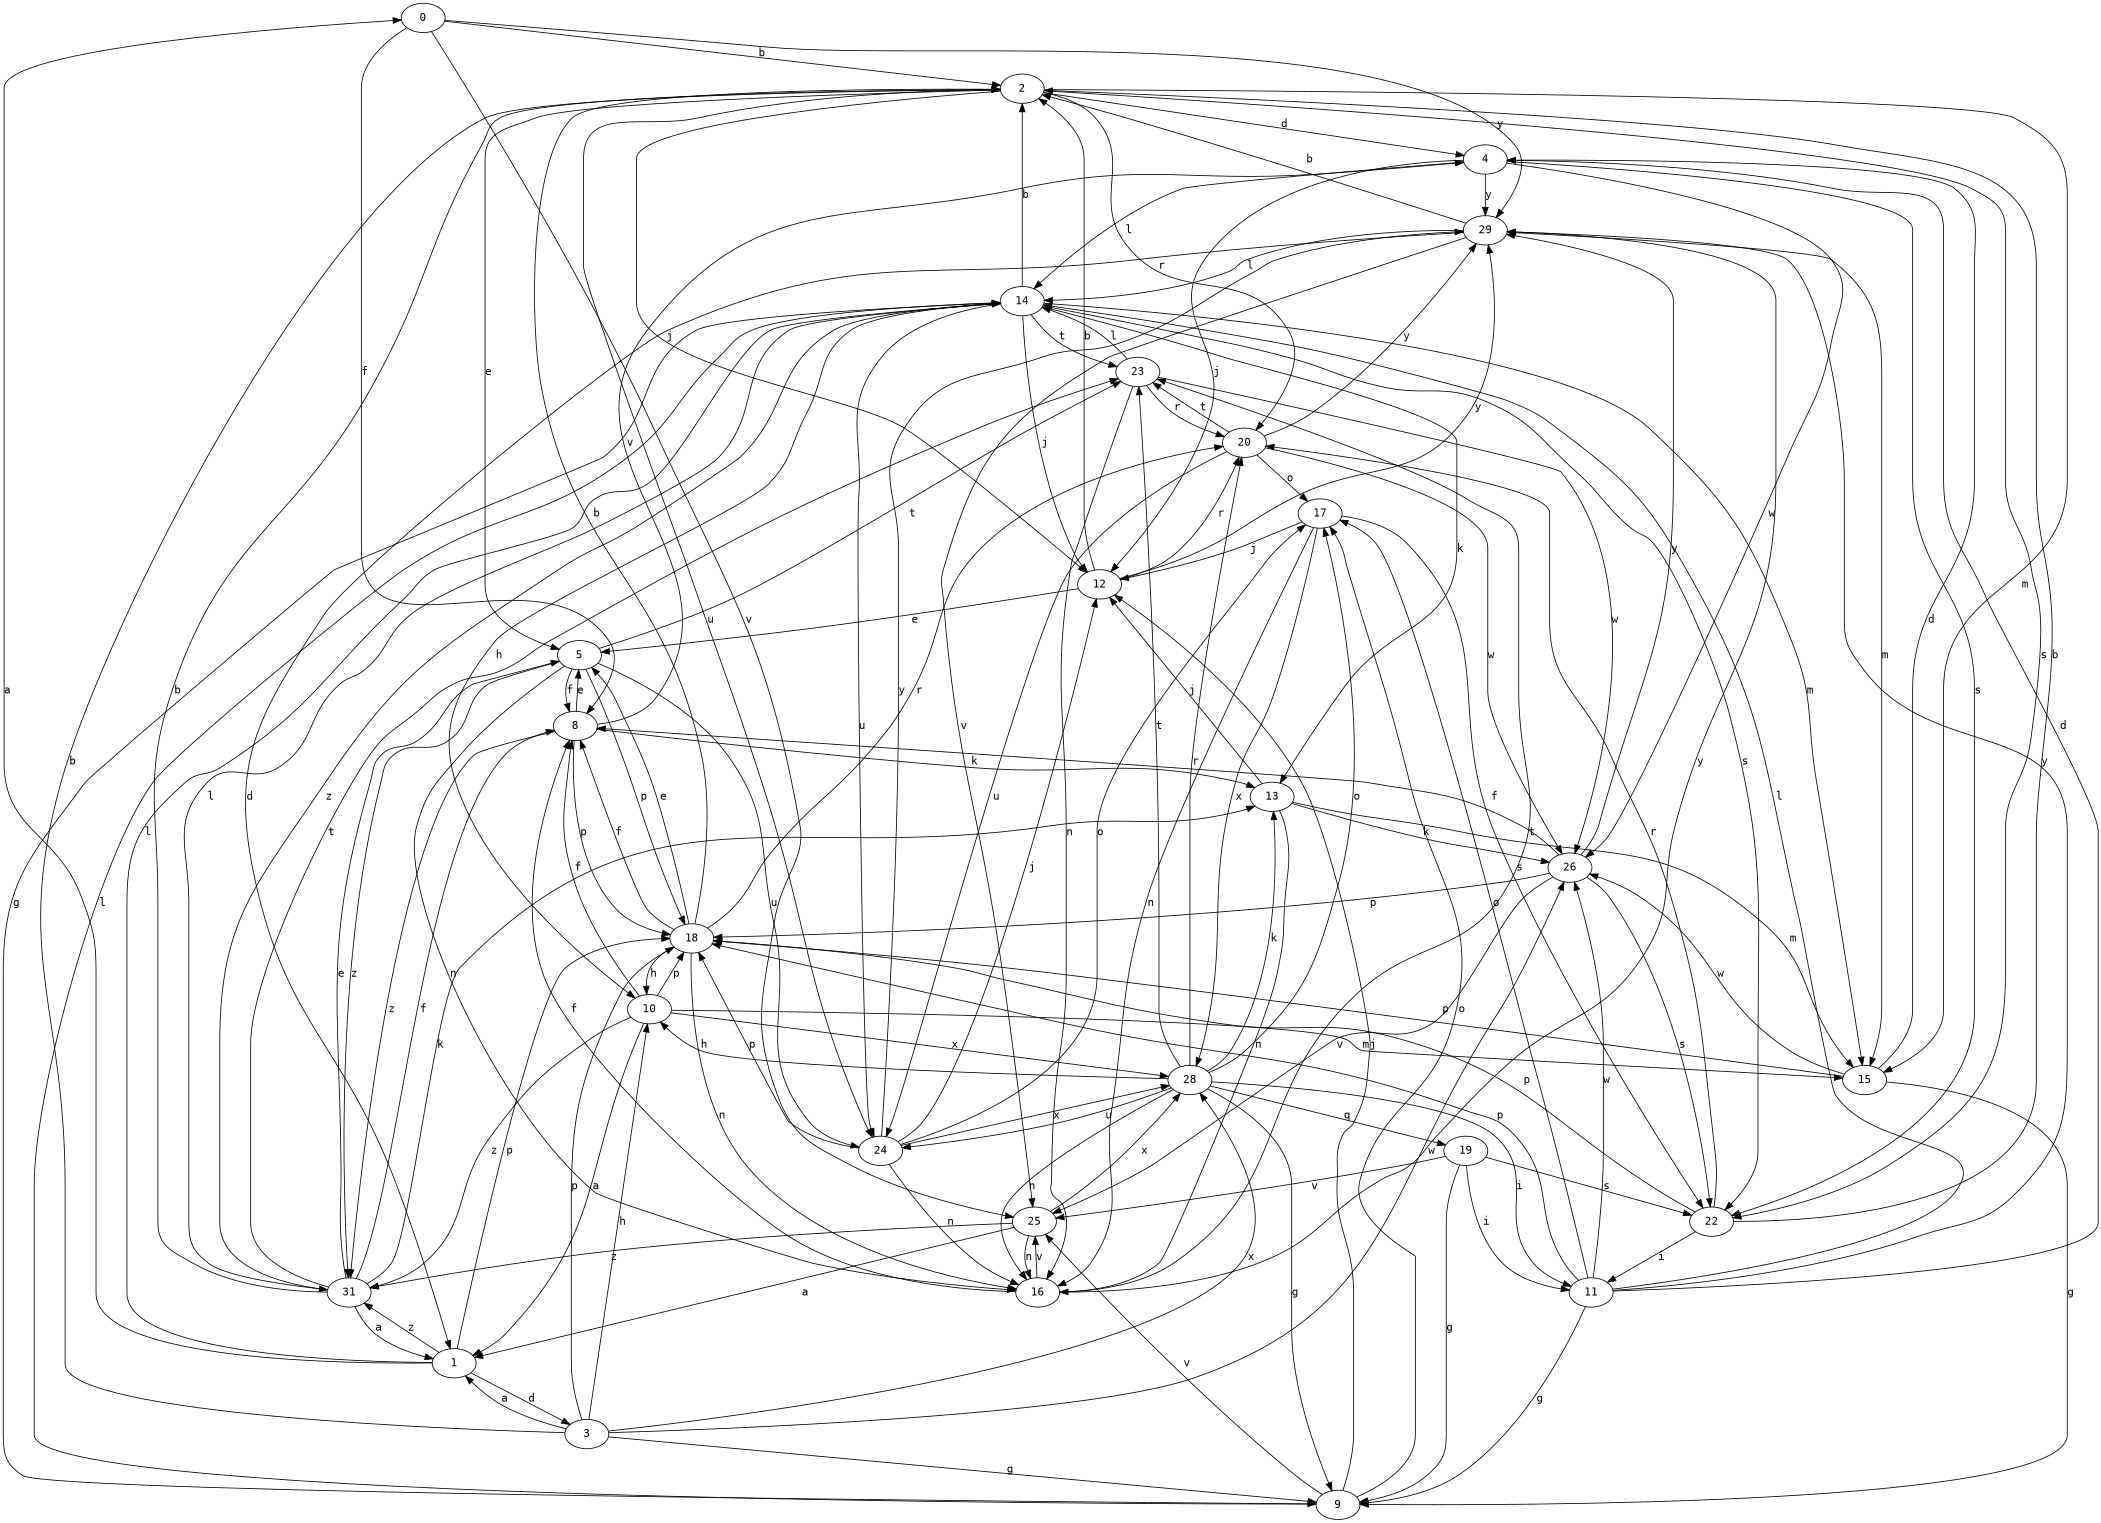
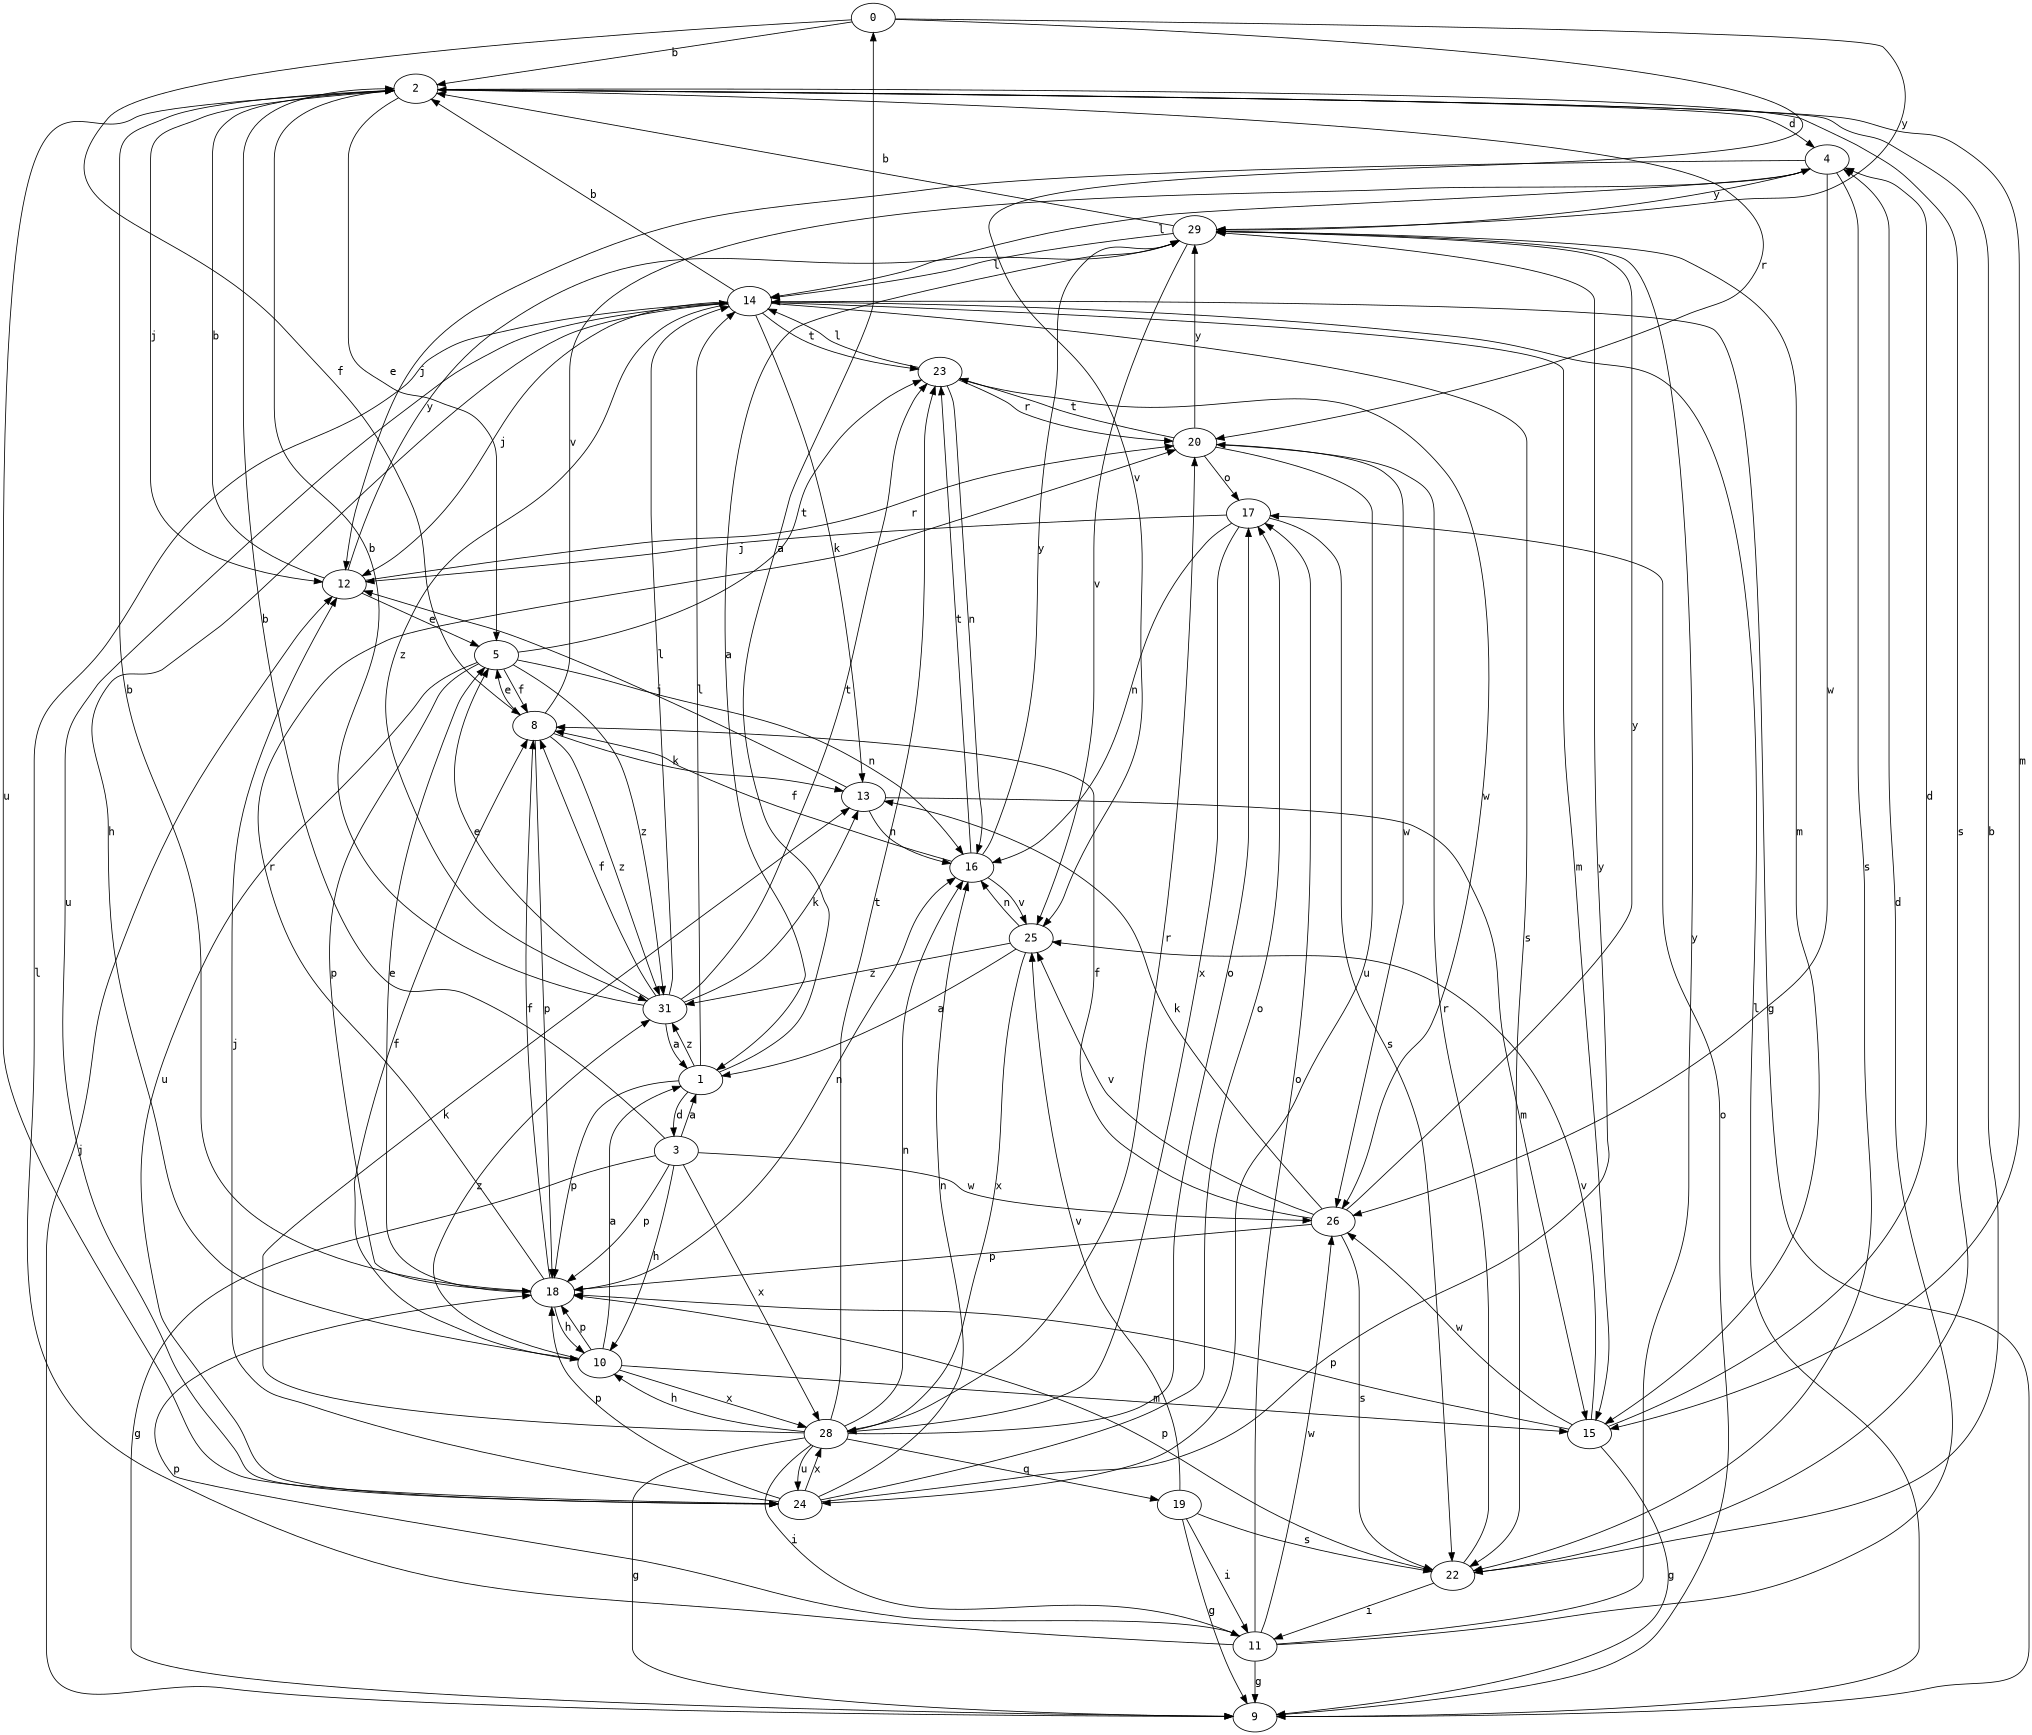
(250, 797) -> (729, 655)
(1415, 837) -> (1145, 959)
(1181, 1374) -> (1481, 1016)
